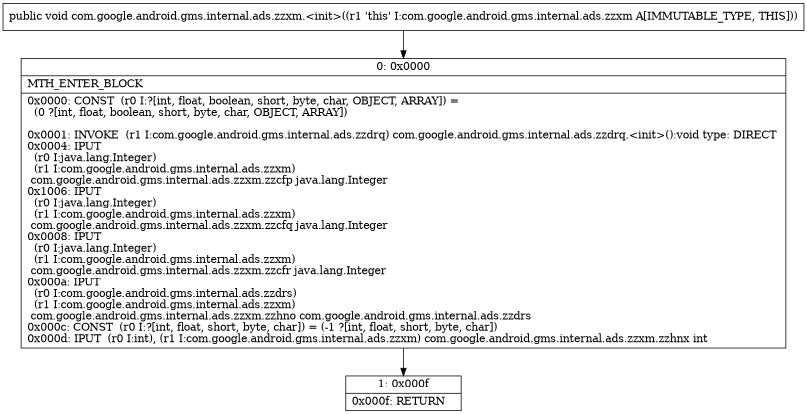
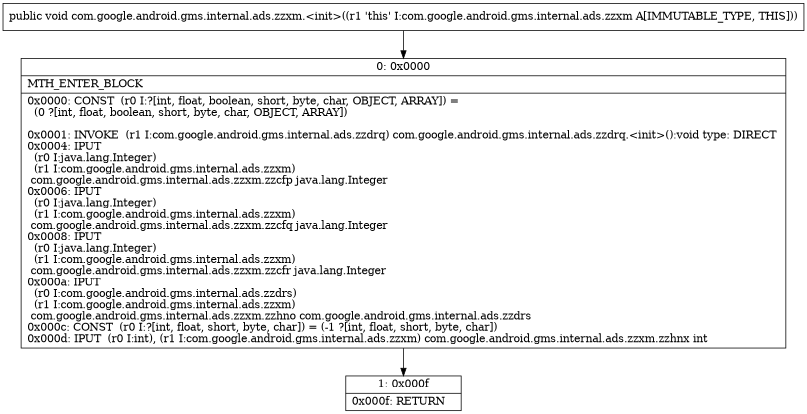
(67, 192) -> (67, 192)
